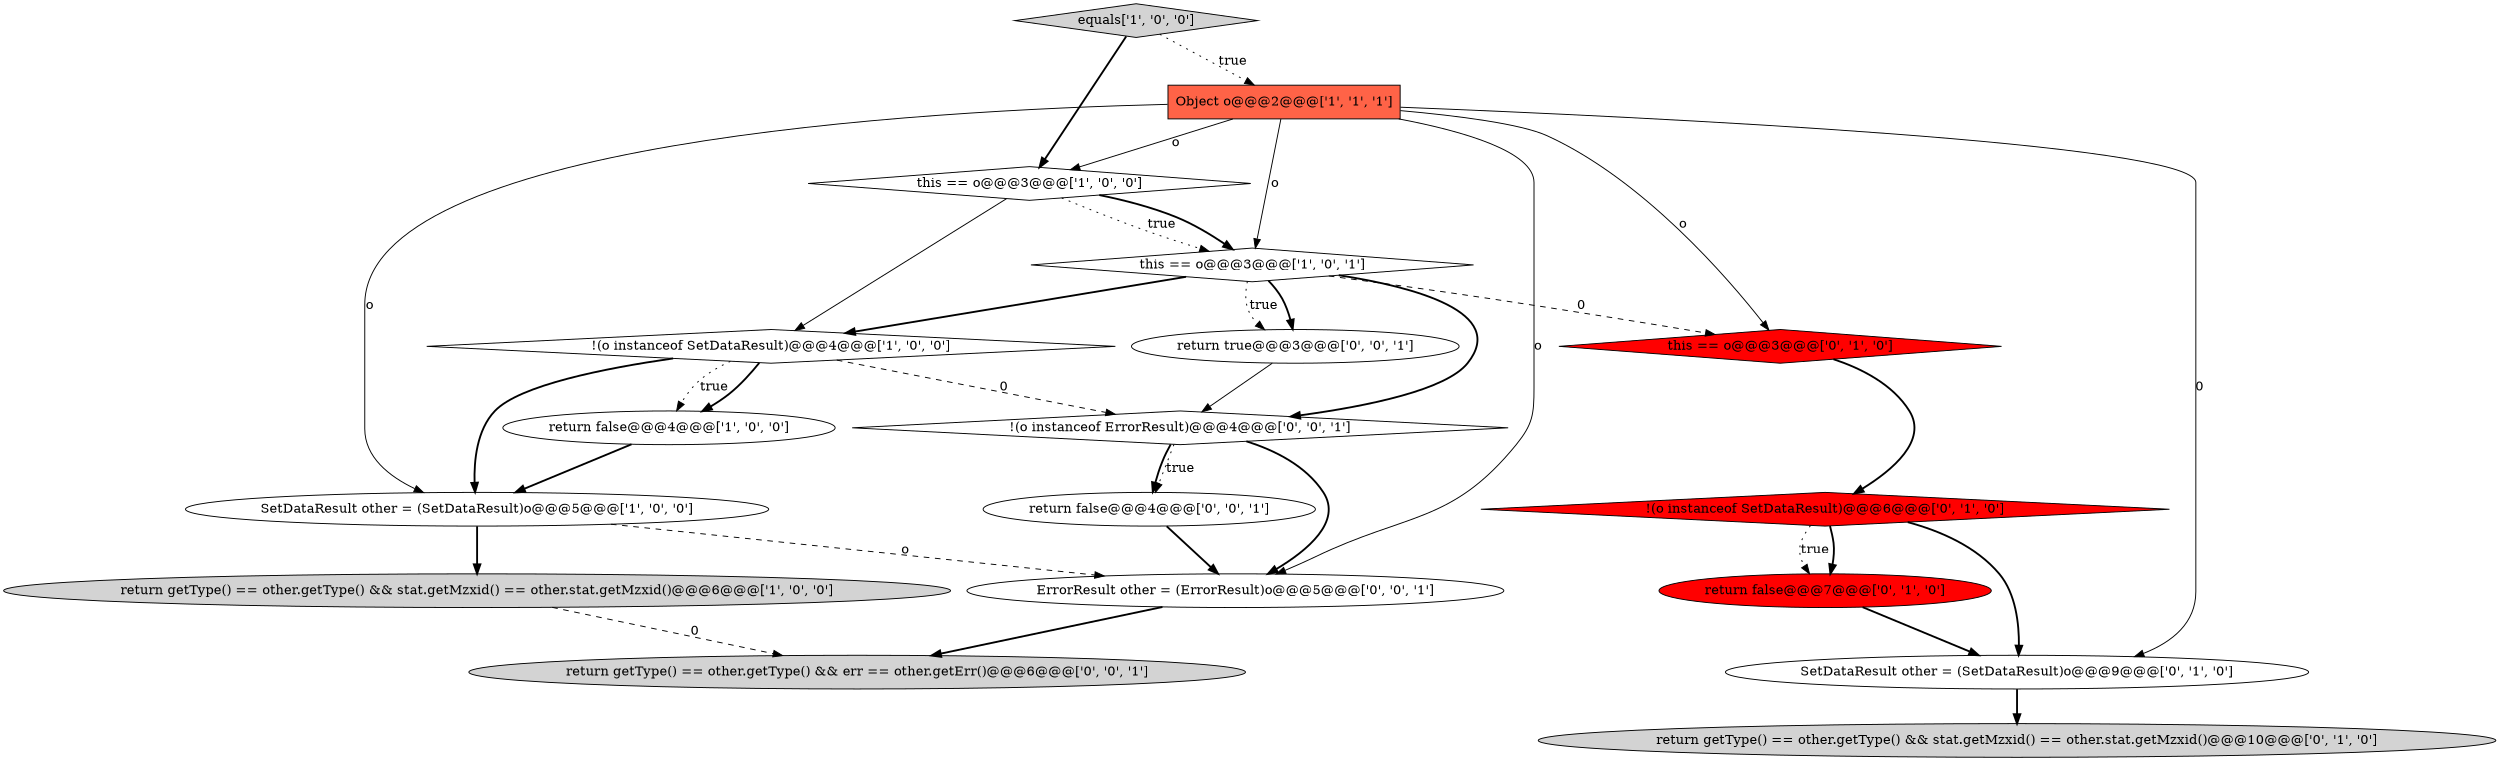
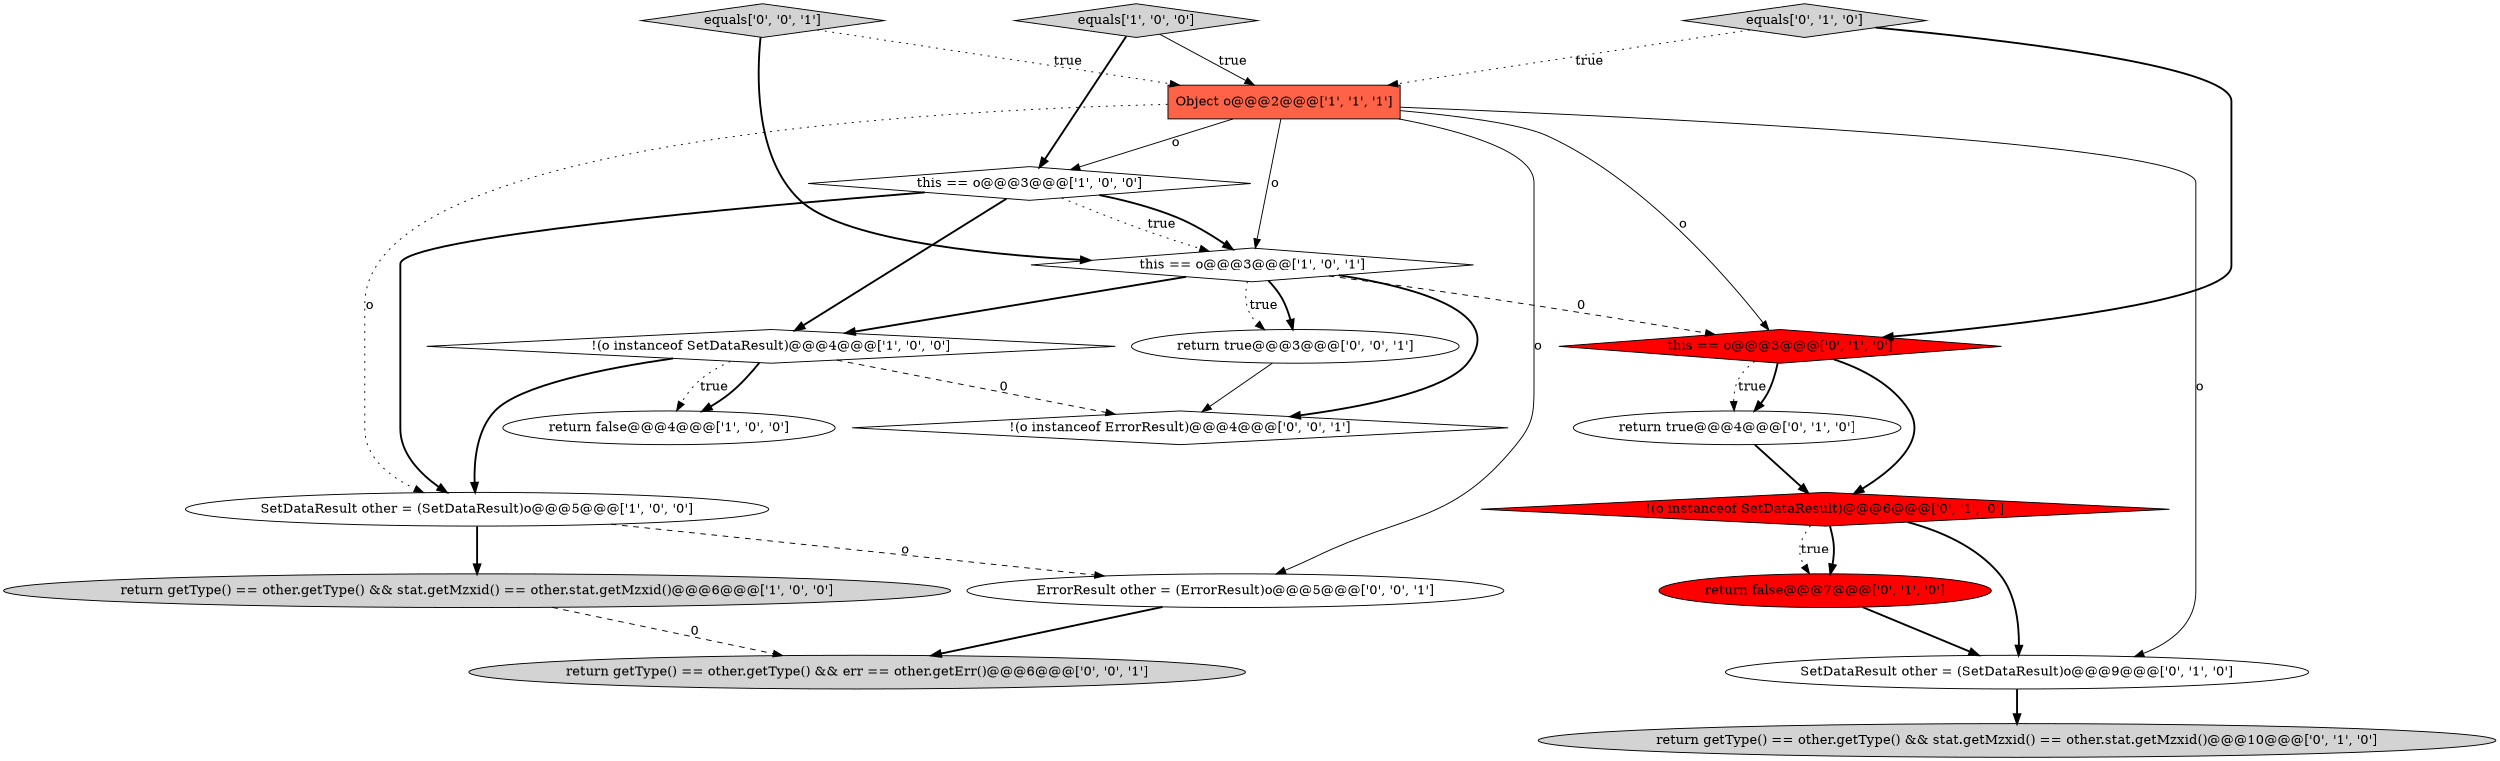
none -> (763, 21)
none -> (1805, 21)
(1203, 57) -> (1203, 57)
(636, 154) -> (636, 154)
(905, 262) -> (905, 262)
(2200, 387) -> (2200, 387)
none -> (1737, 428)
(578, 466) -> (542, 231)
(1325, 495) -> none
(1149, 509) -> none
